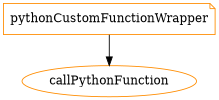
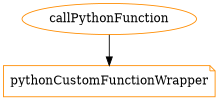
(109, 46) -> (109, 46)
